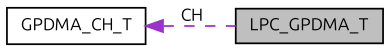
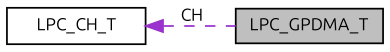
(76, 26) -> (76, 26)
